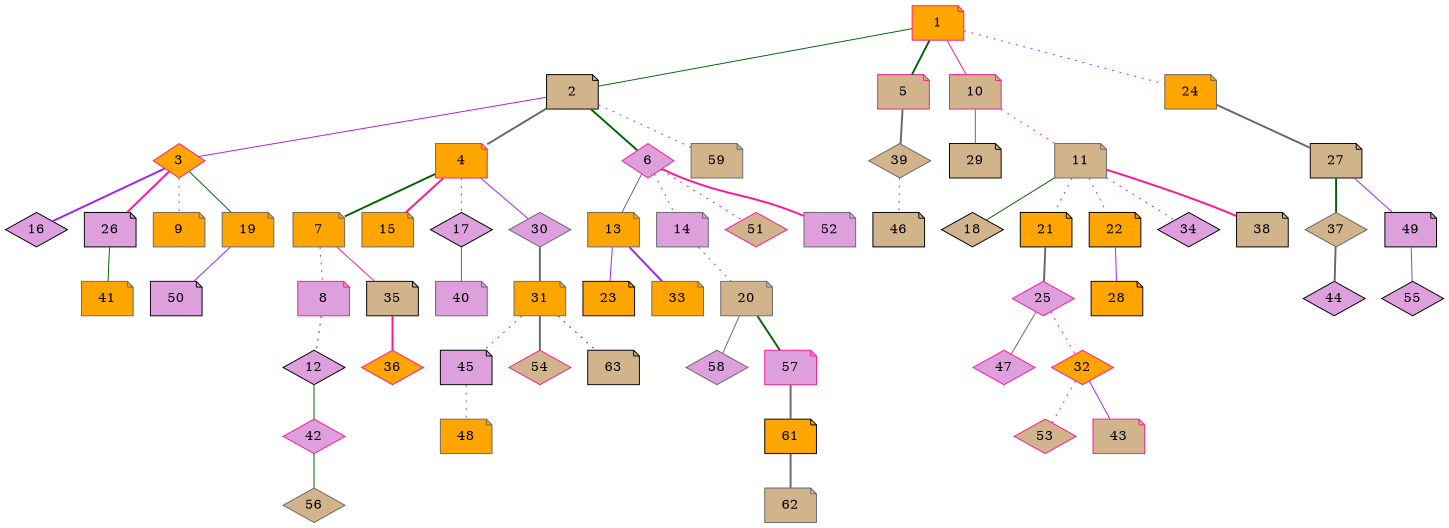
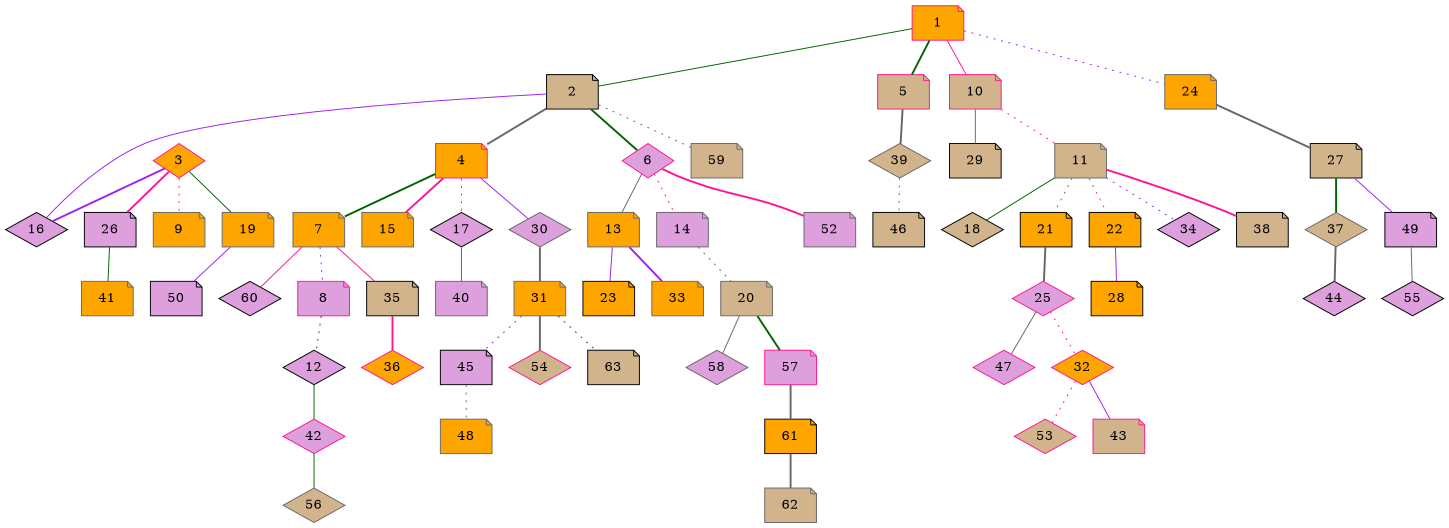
(372, 127) -> (282, 116)
(756, 230) -> none
none -> (250, 299)
